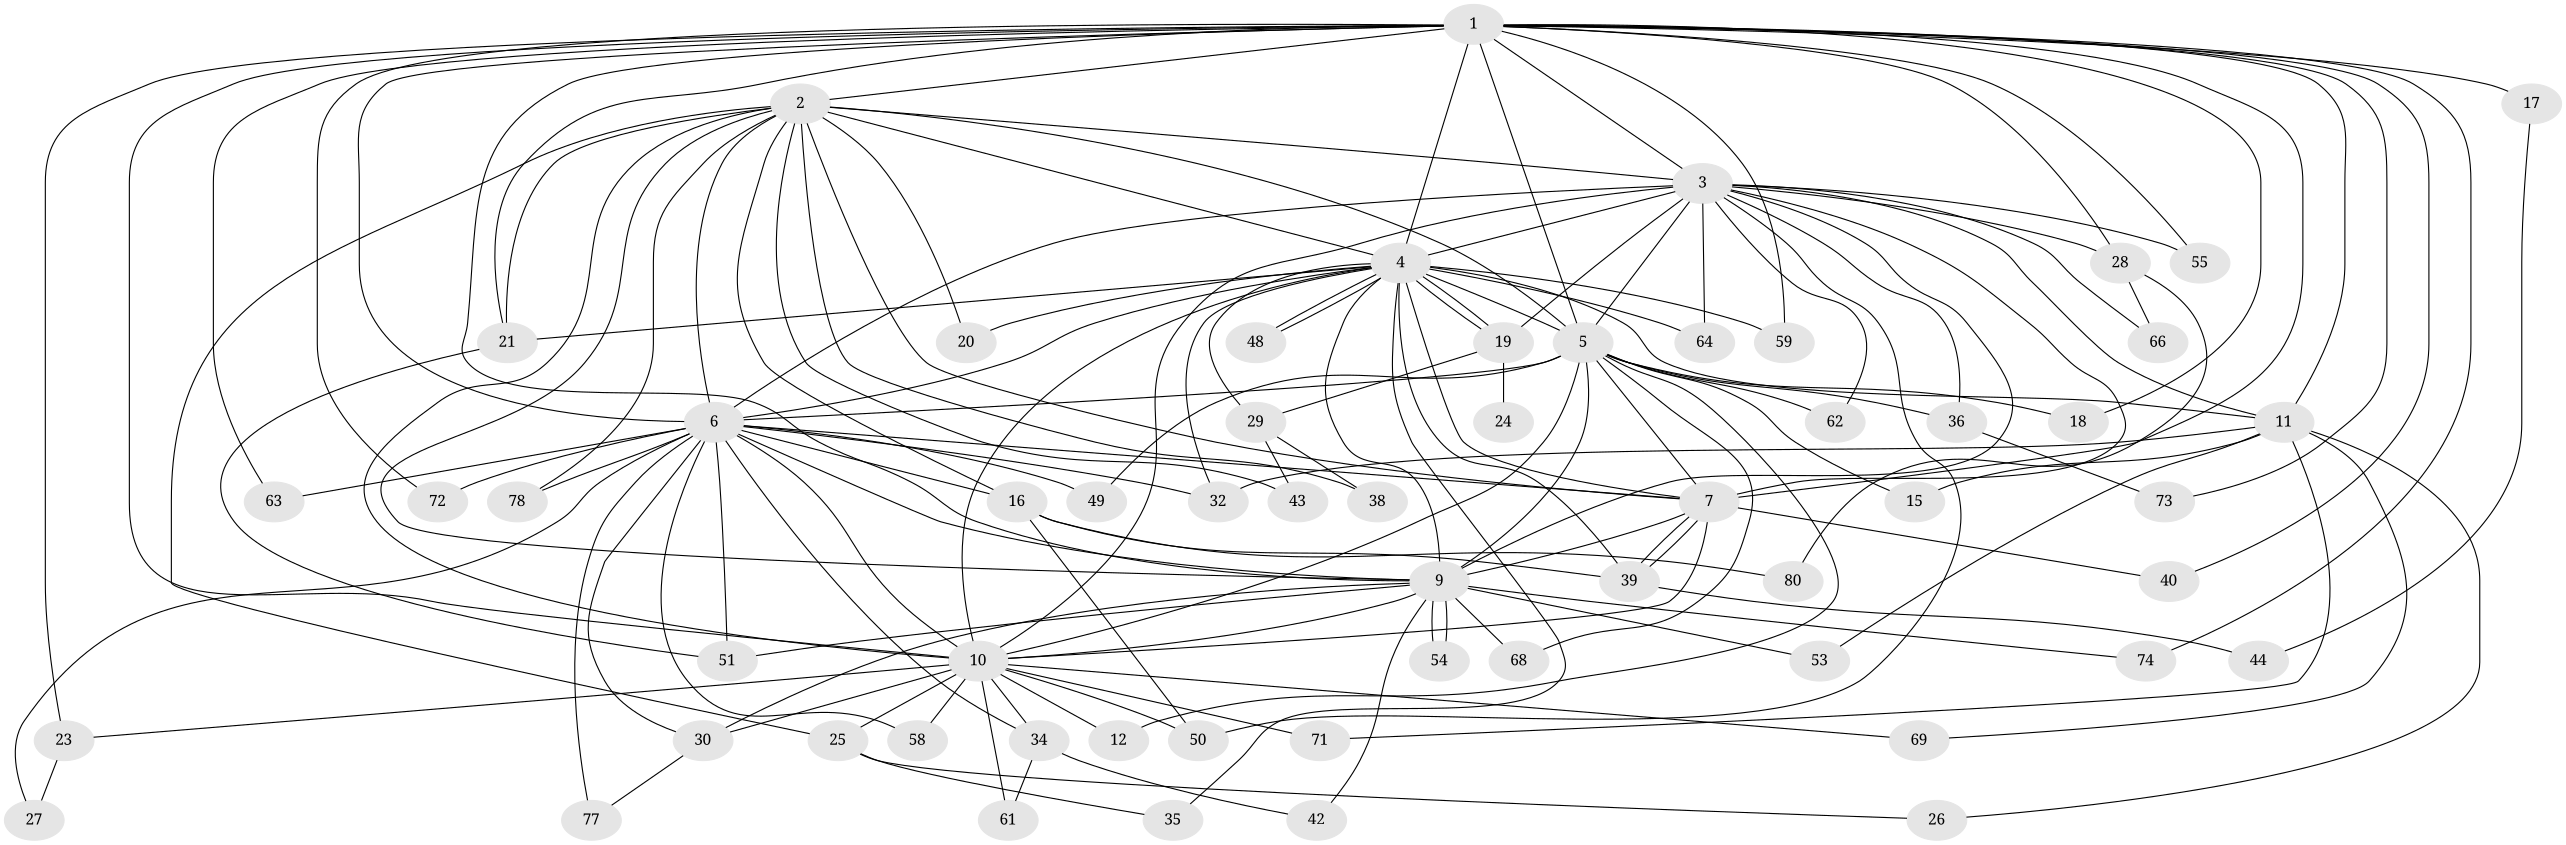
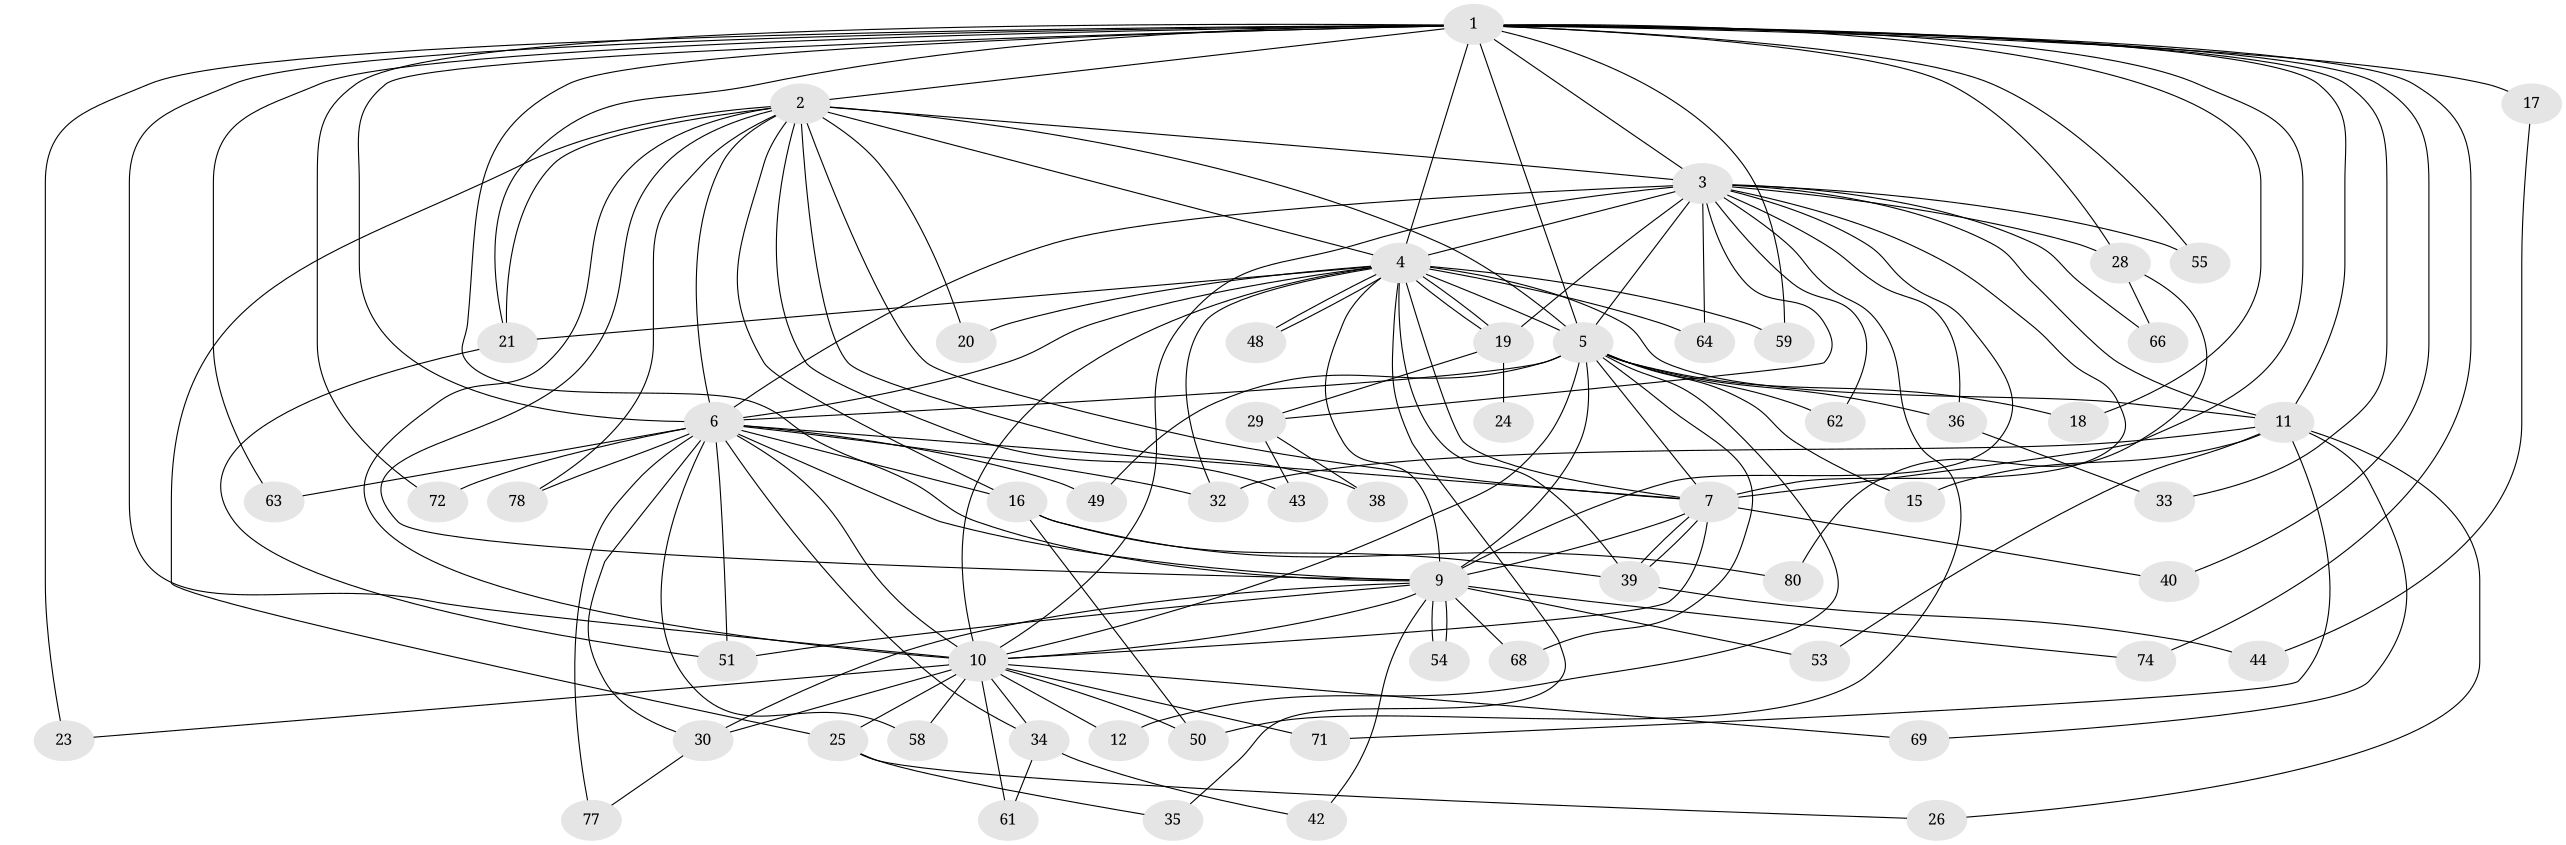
(1221, 318) -> (1628, 385)
(2165, 502) -> (2165, 502)
(34, 820) -> none
